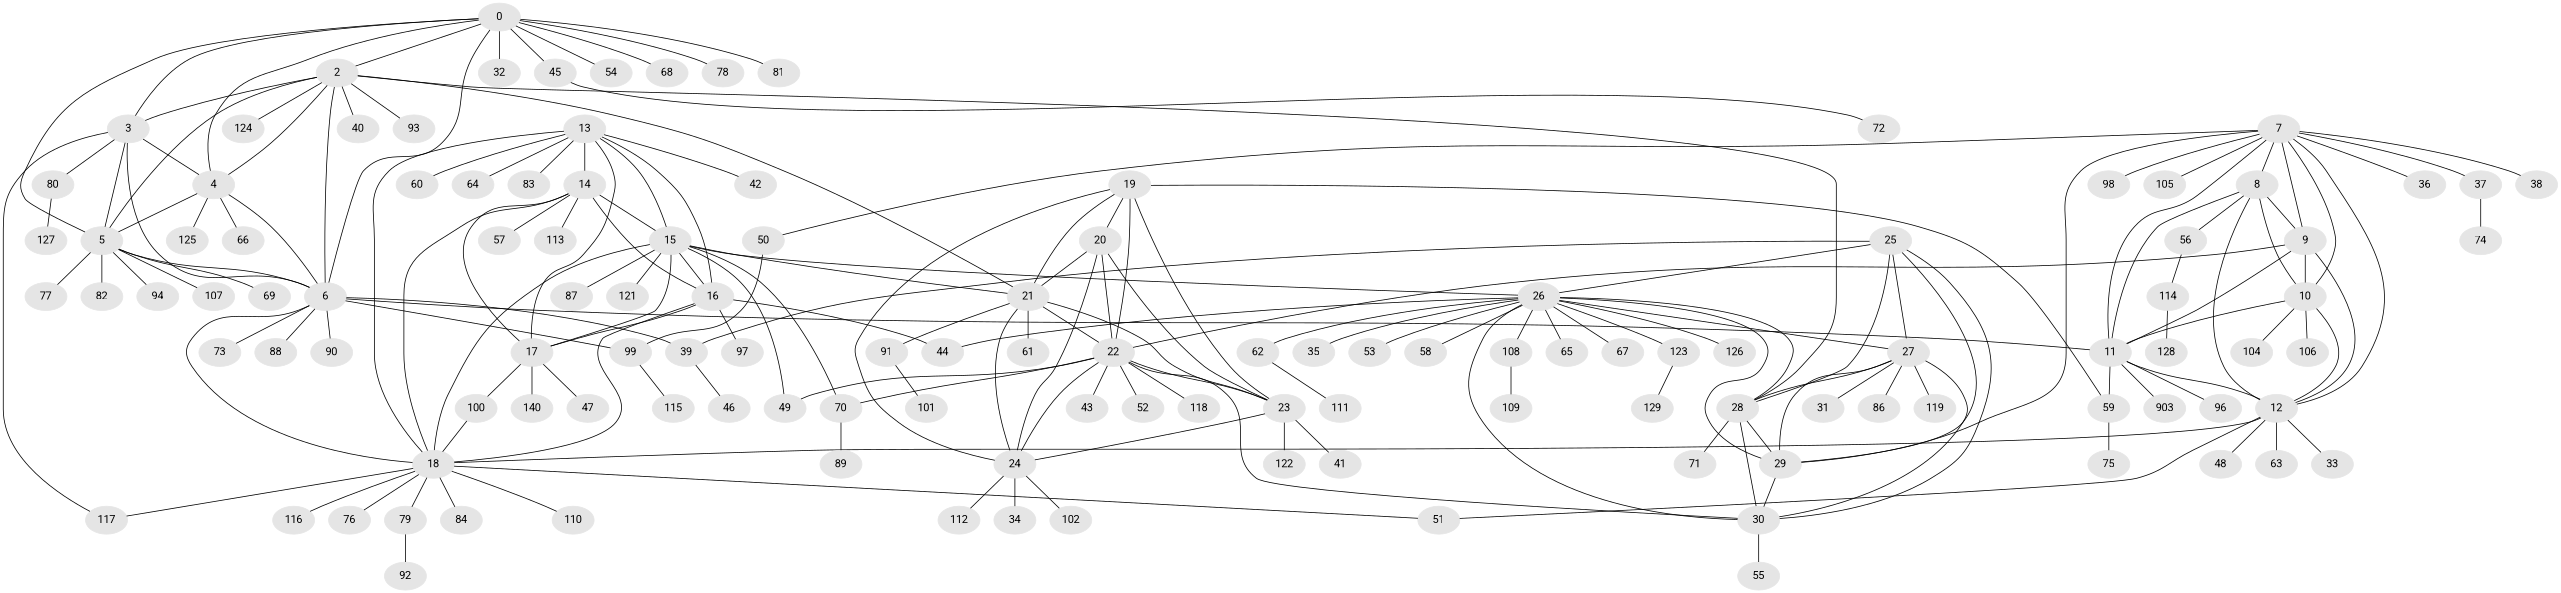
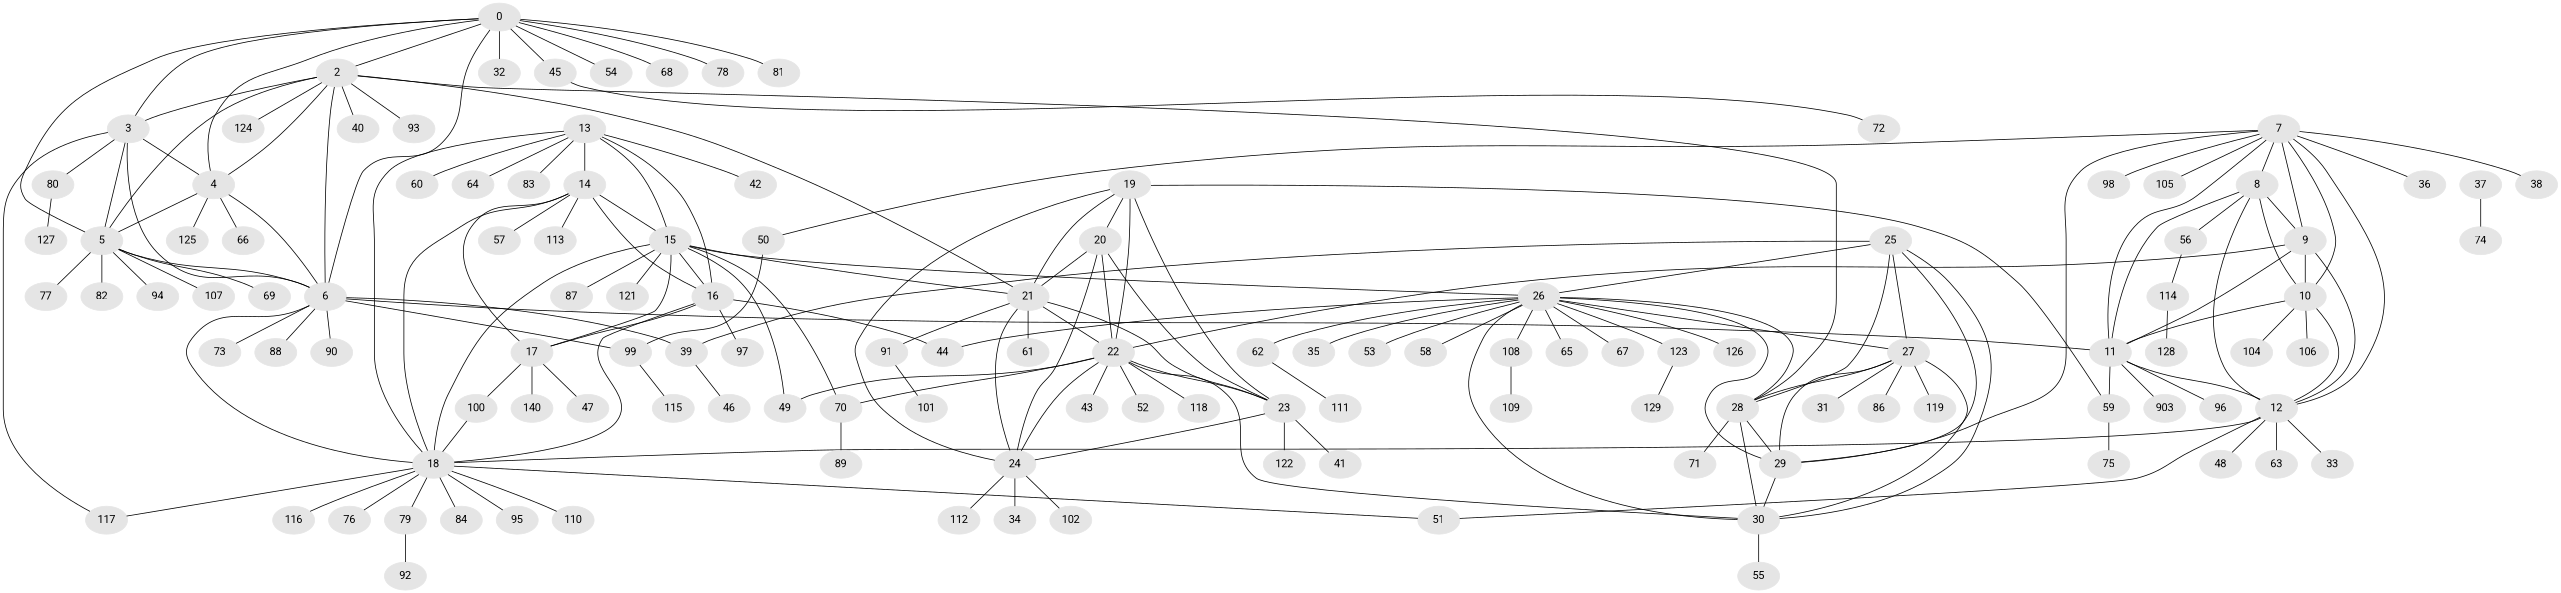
(2383, 151) -> none
(590, 247) -> none
none -> (517, 520)
